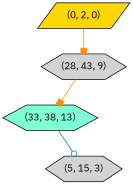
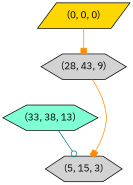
(84, 16) -> (84, 16)
(69, 89) -> (106, 114)
